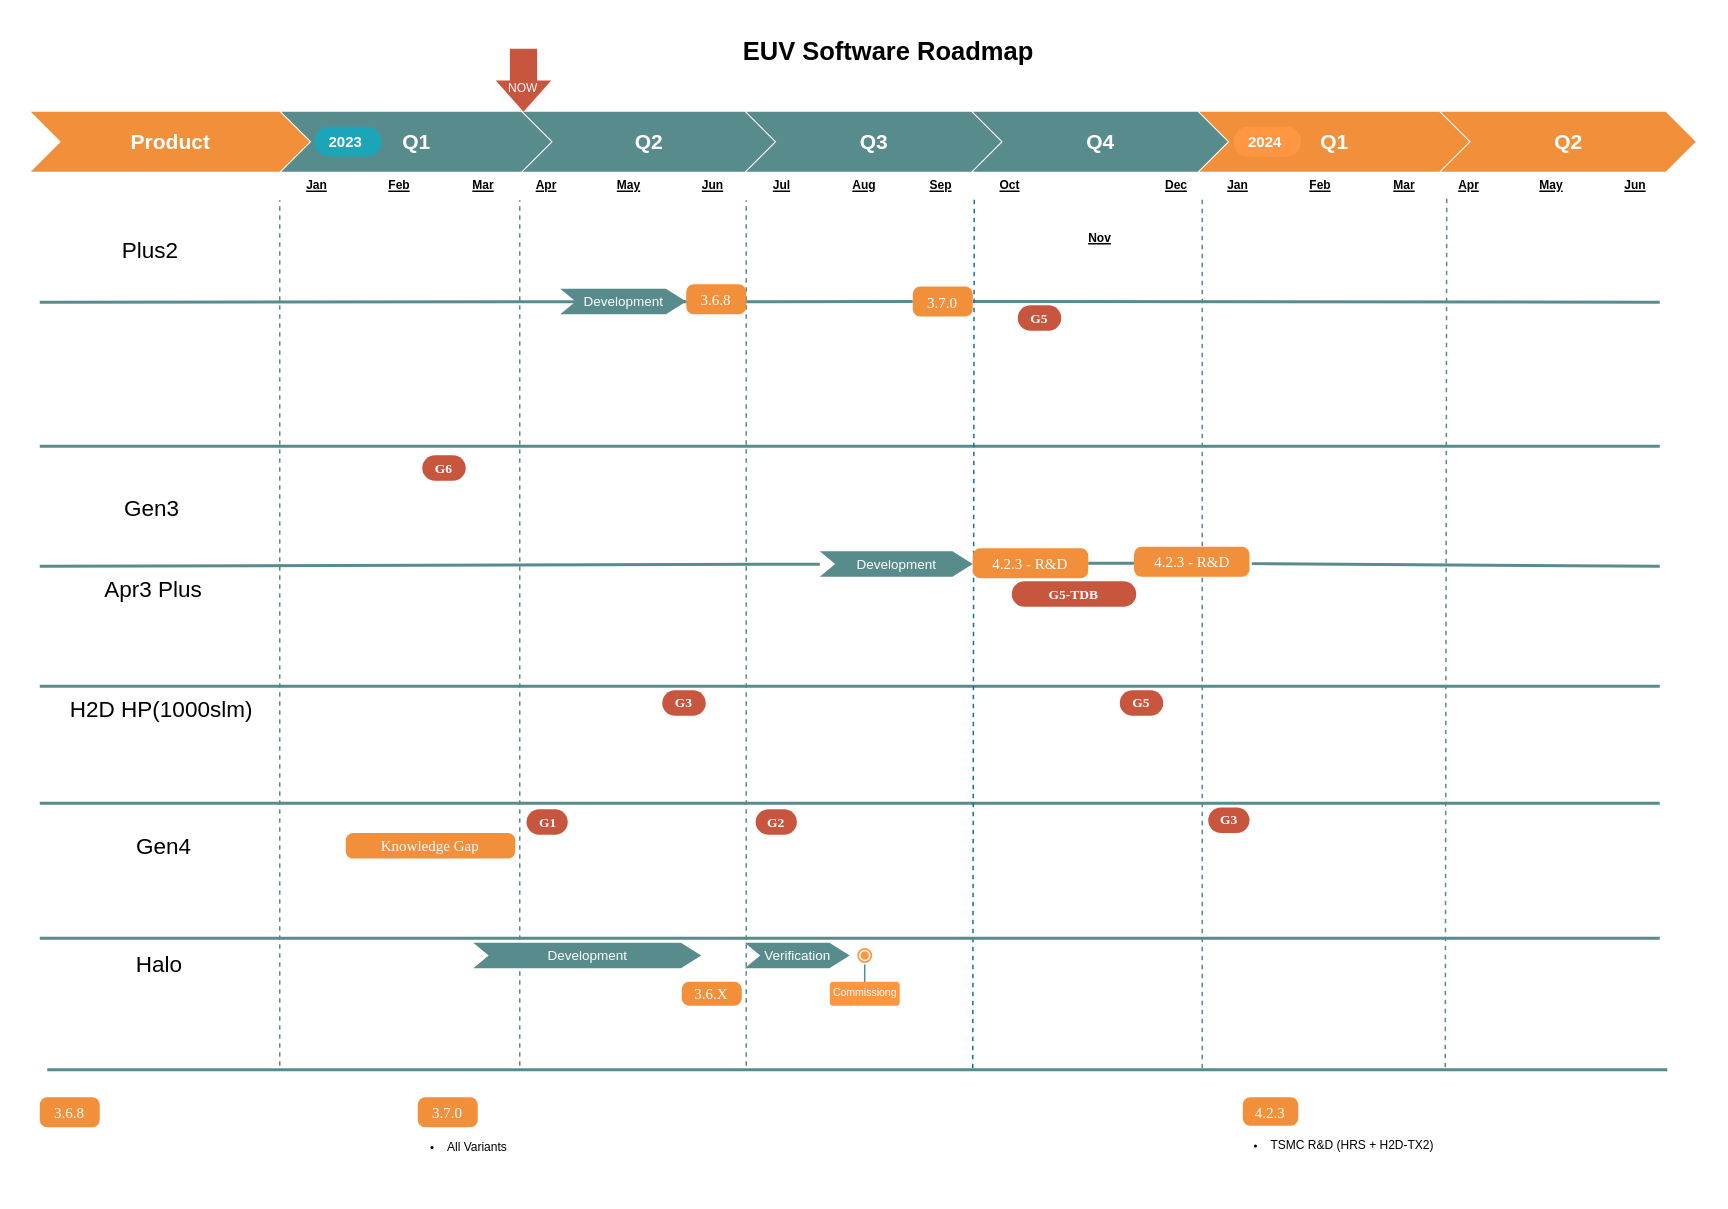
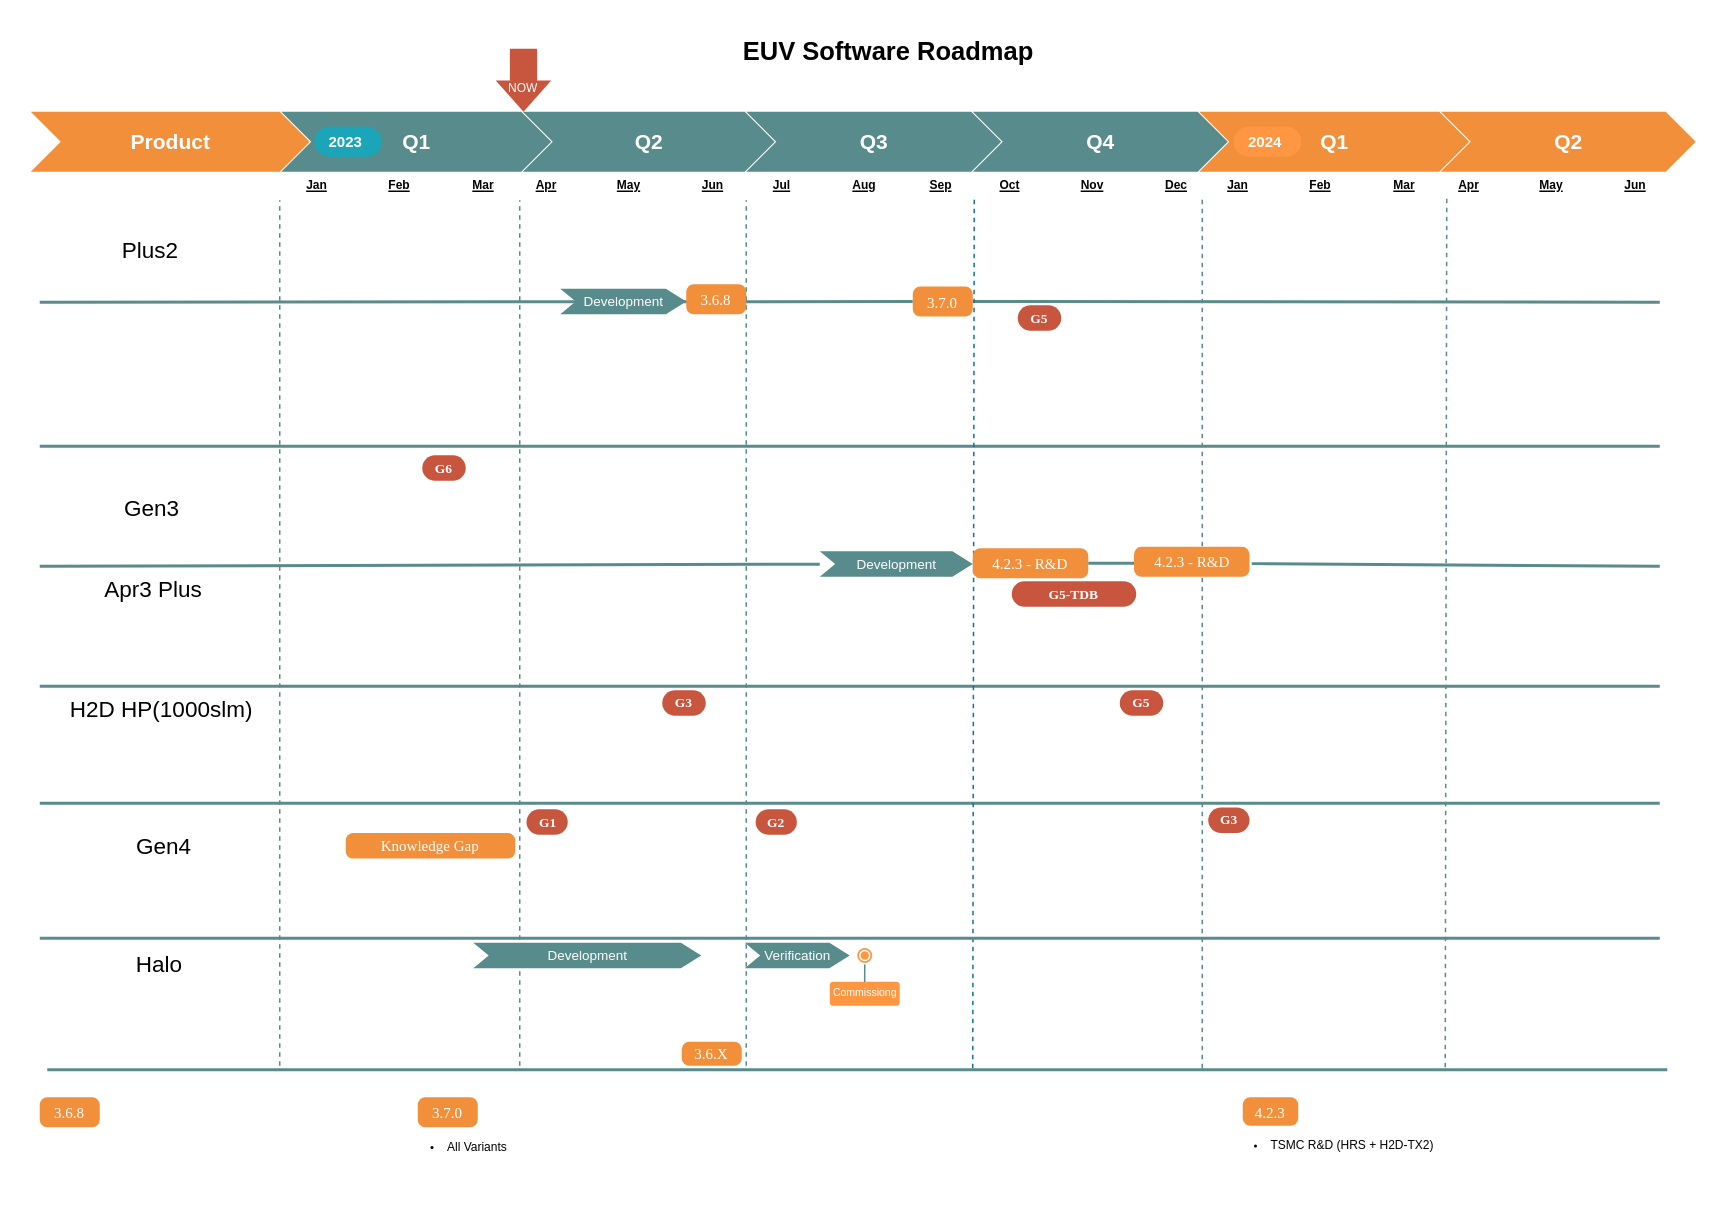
(1100, 237) -> (1093, 185)
(712, 994) -> (712, 1054)
